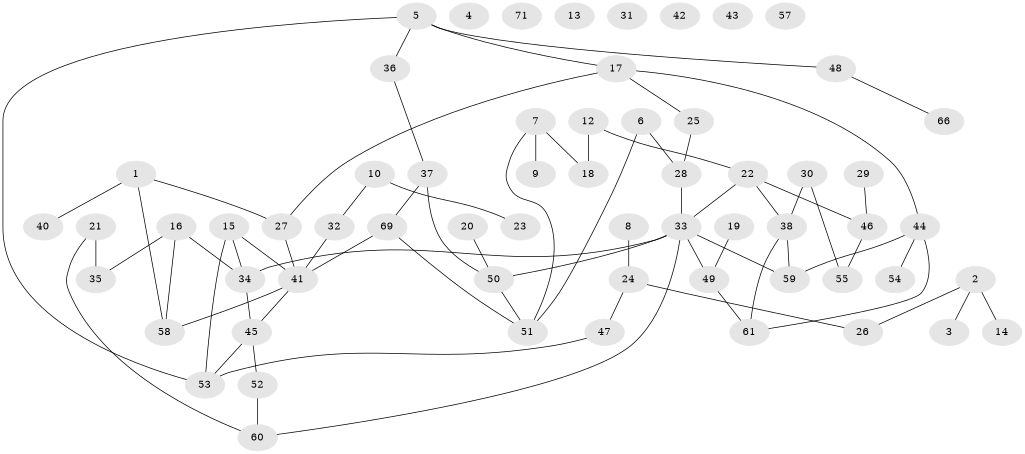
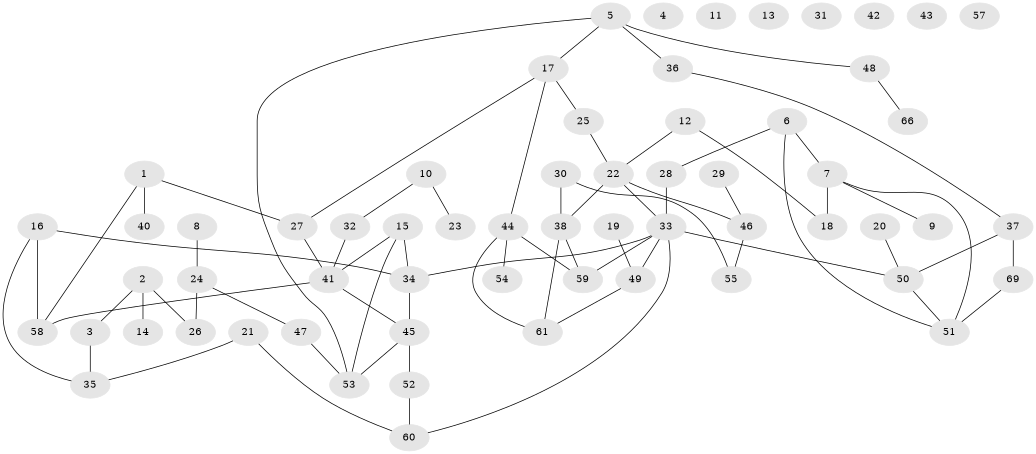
(522, 16) -> (716, 16)
(688, 148) -> (599, 148)
none -> (807, 148)
(352, 248) -> none
none -> (90, 359)
